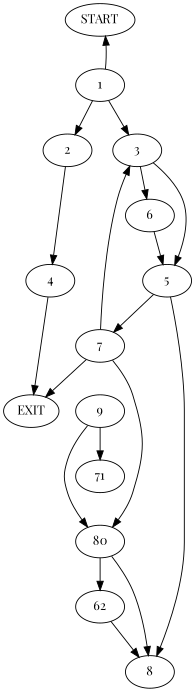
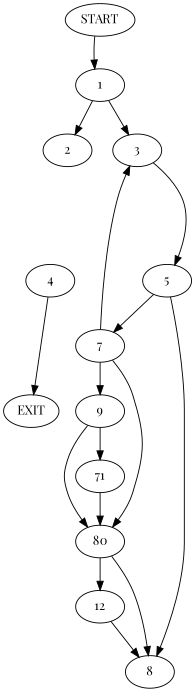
(106, 57) -> (94, 48)
(60, 211) -> none
(150, 216) -> none
(69, 375) -> (100, 374)
none -> (100, 504)
(100, 607) -> (100, 607)
